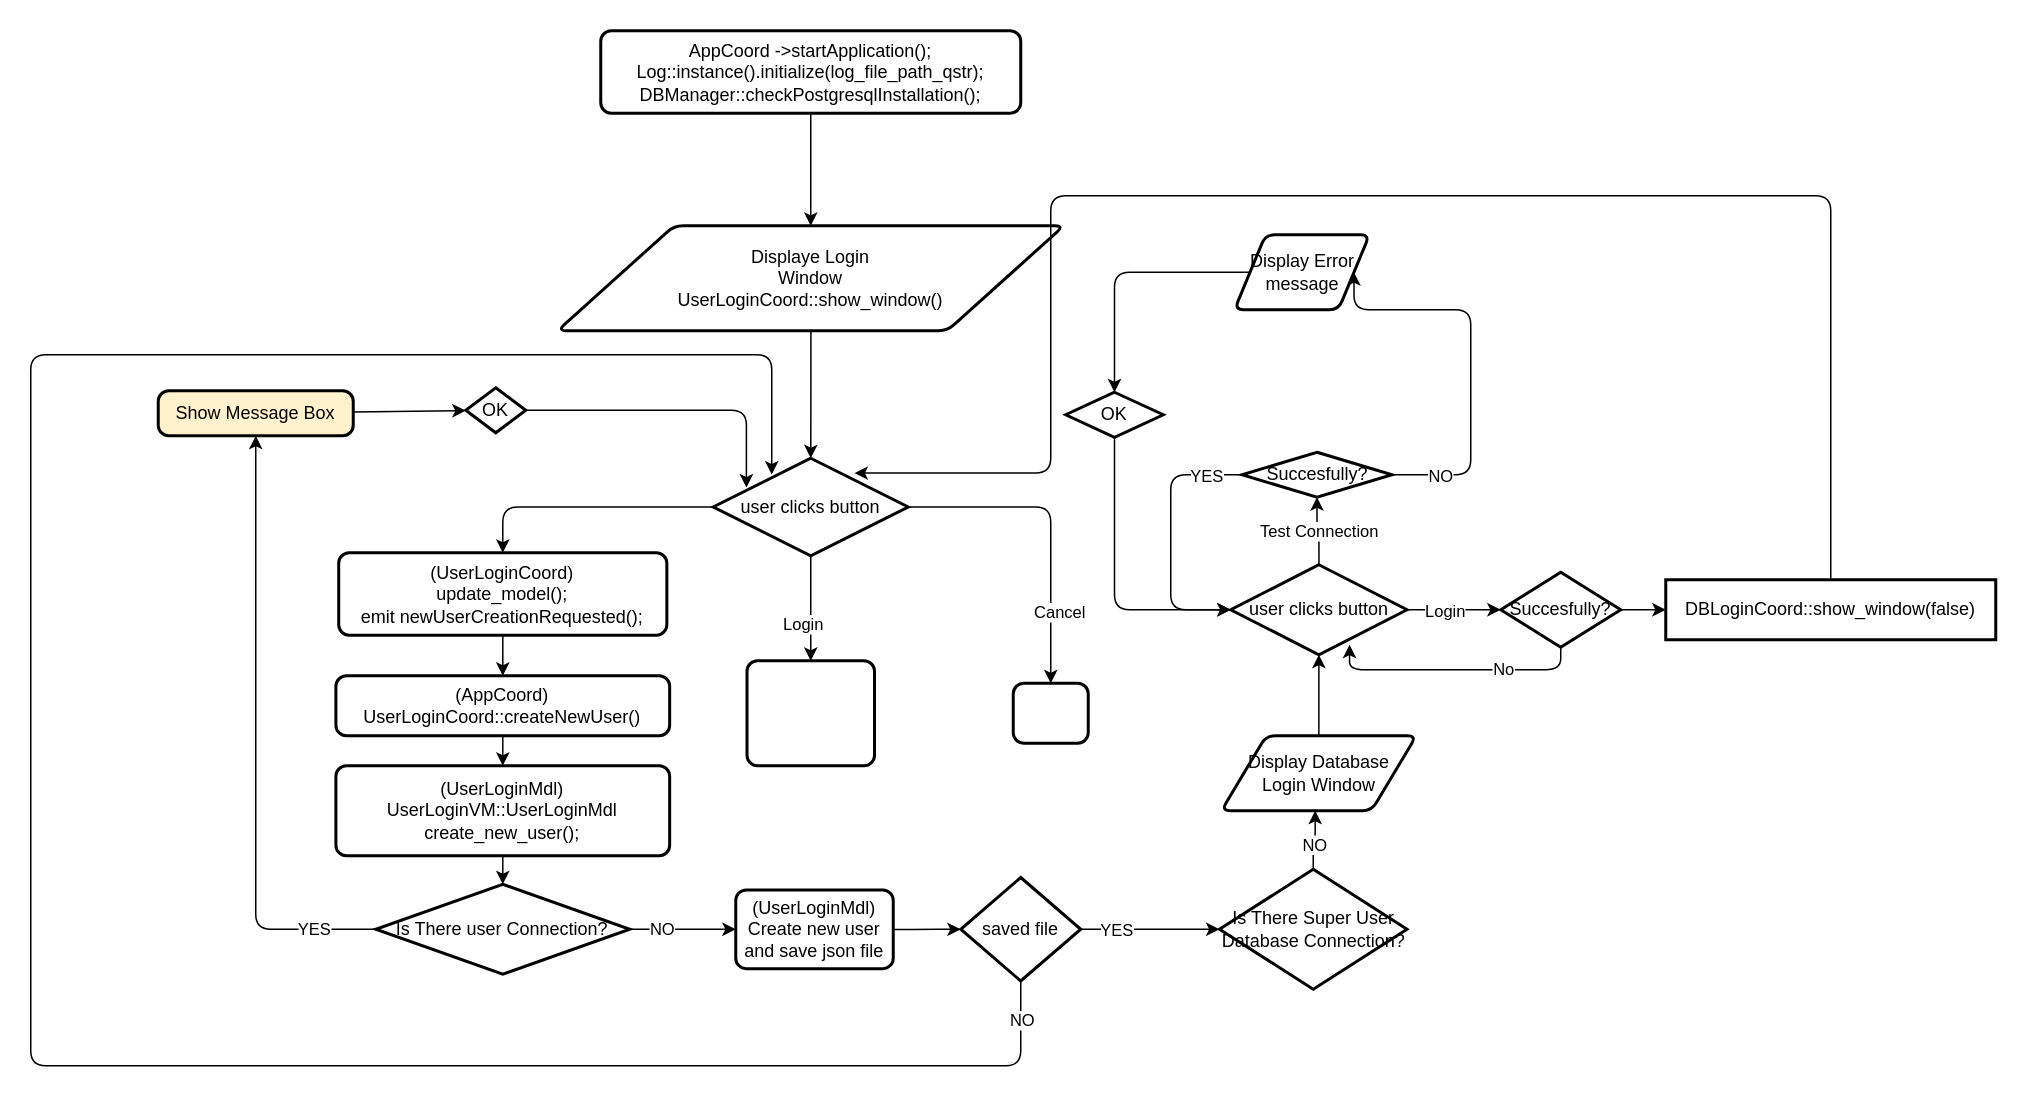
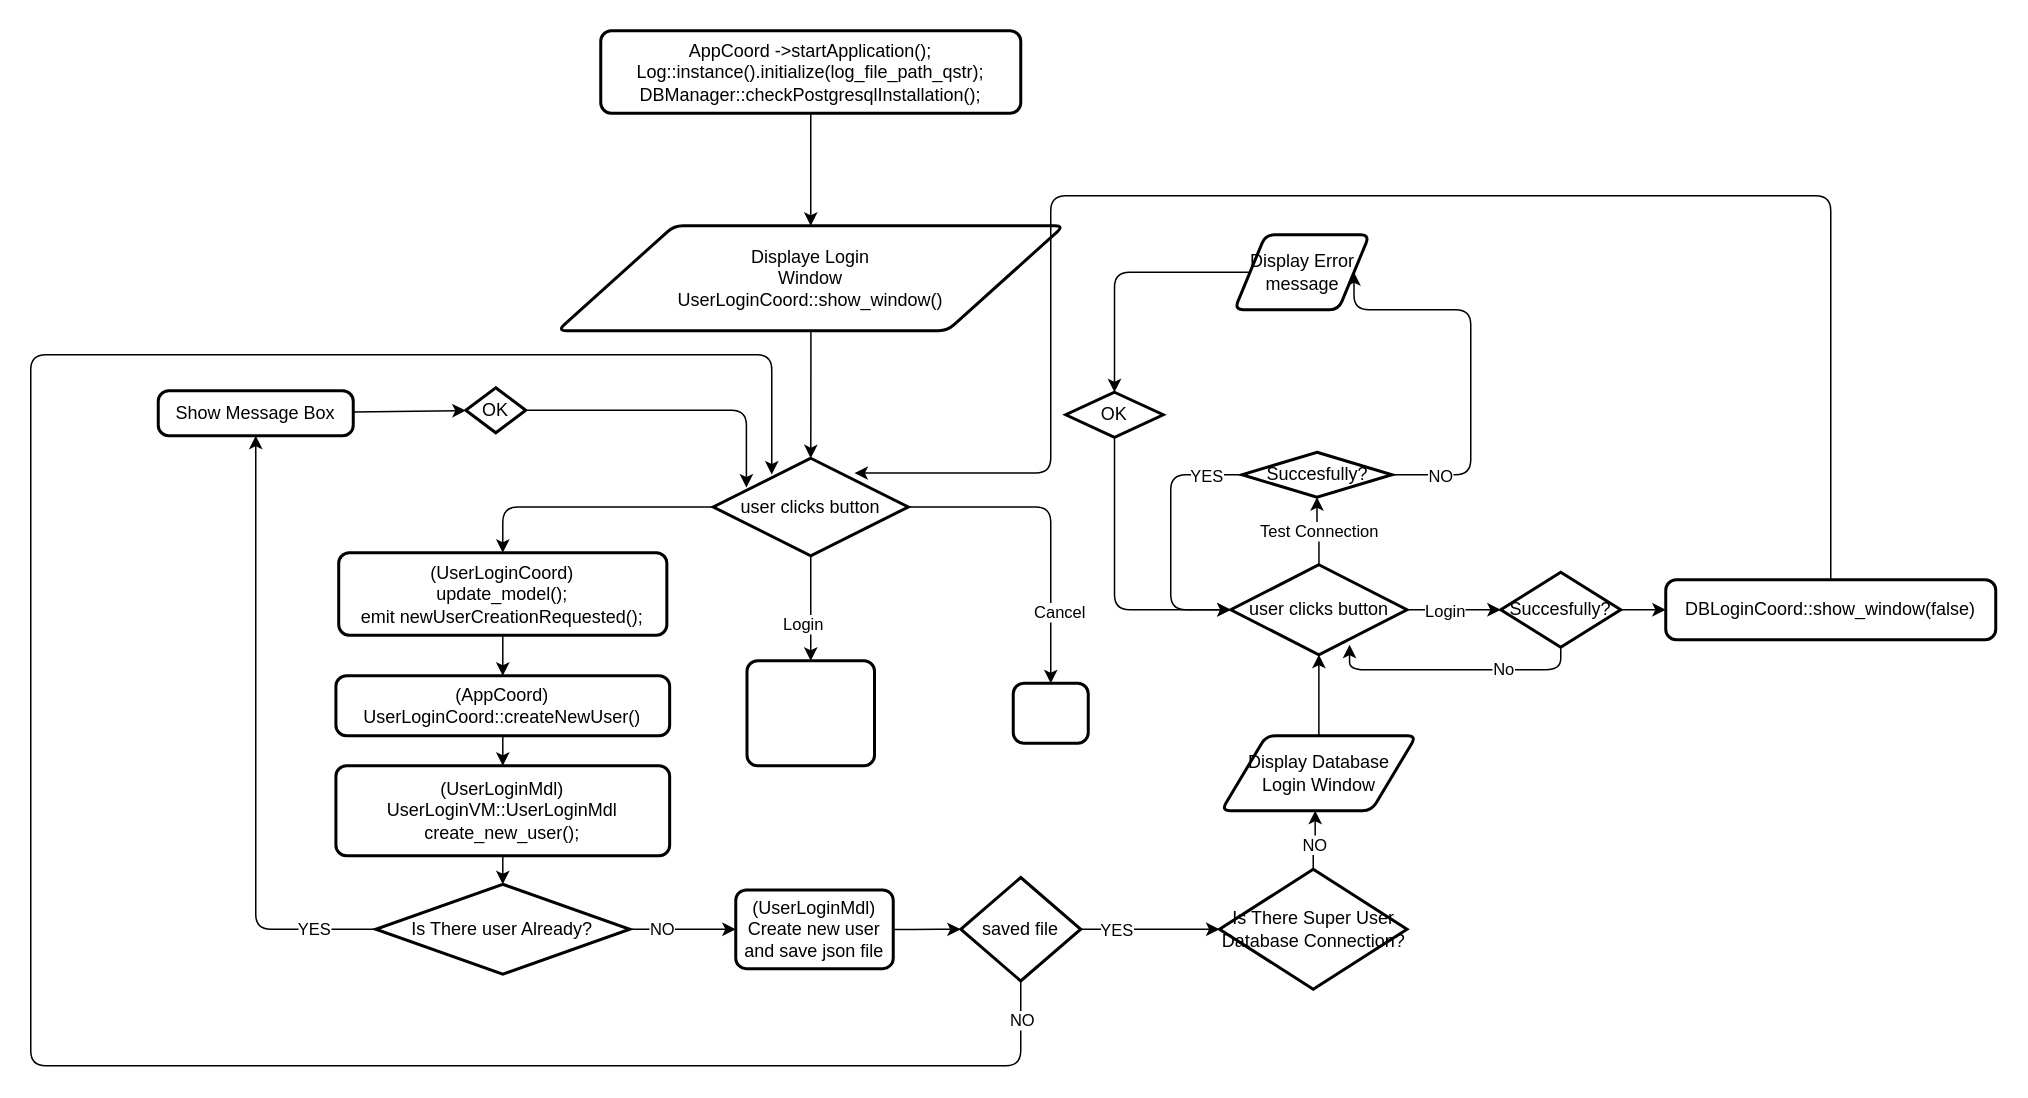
(256, 413) -> (256, 413)
(1831, 610) -> (1831, 610)
(503, 929) -> (503, 929)
